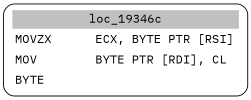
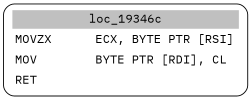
(59, 80) -> (55, 80)
